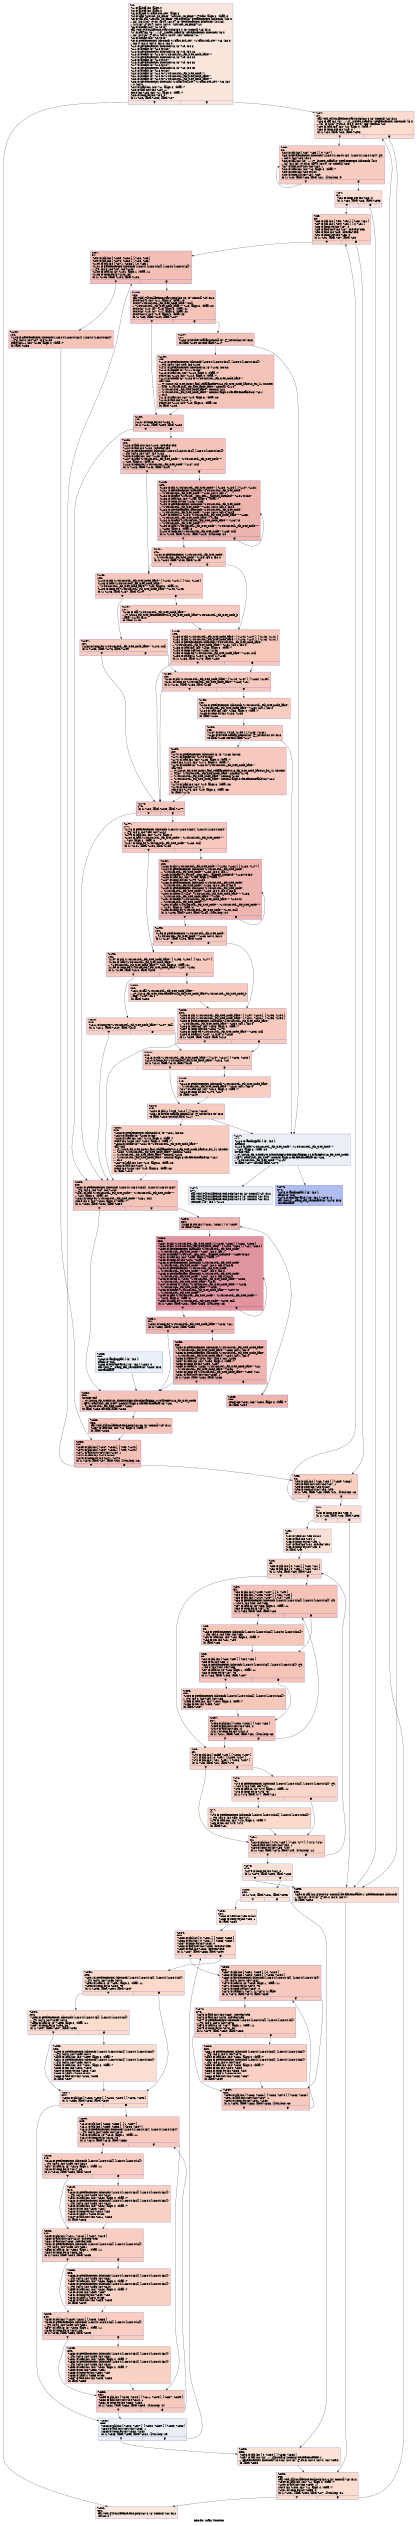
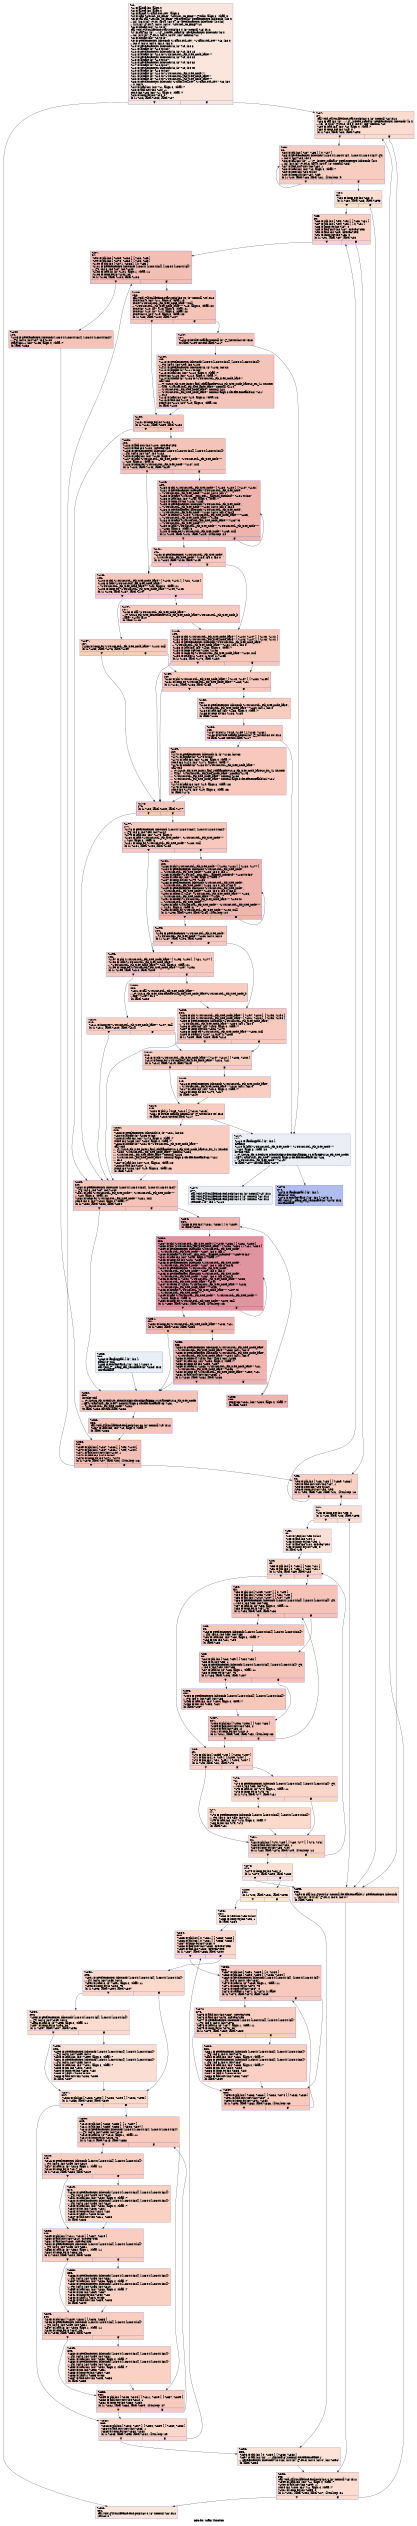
(143, 2430) -> (143, 2430)
